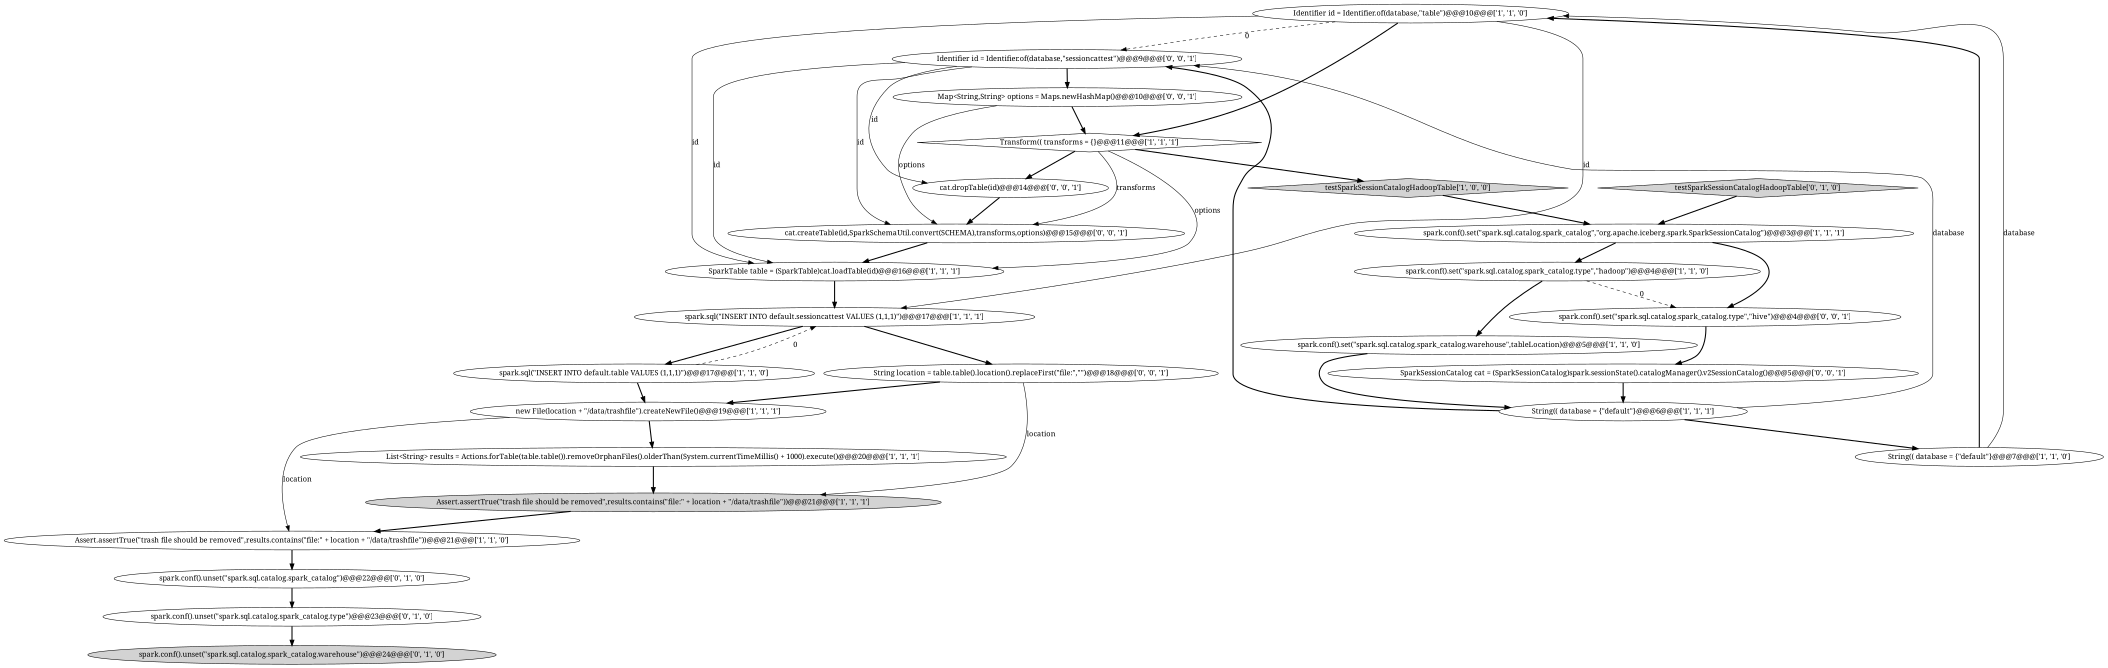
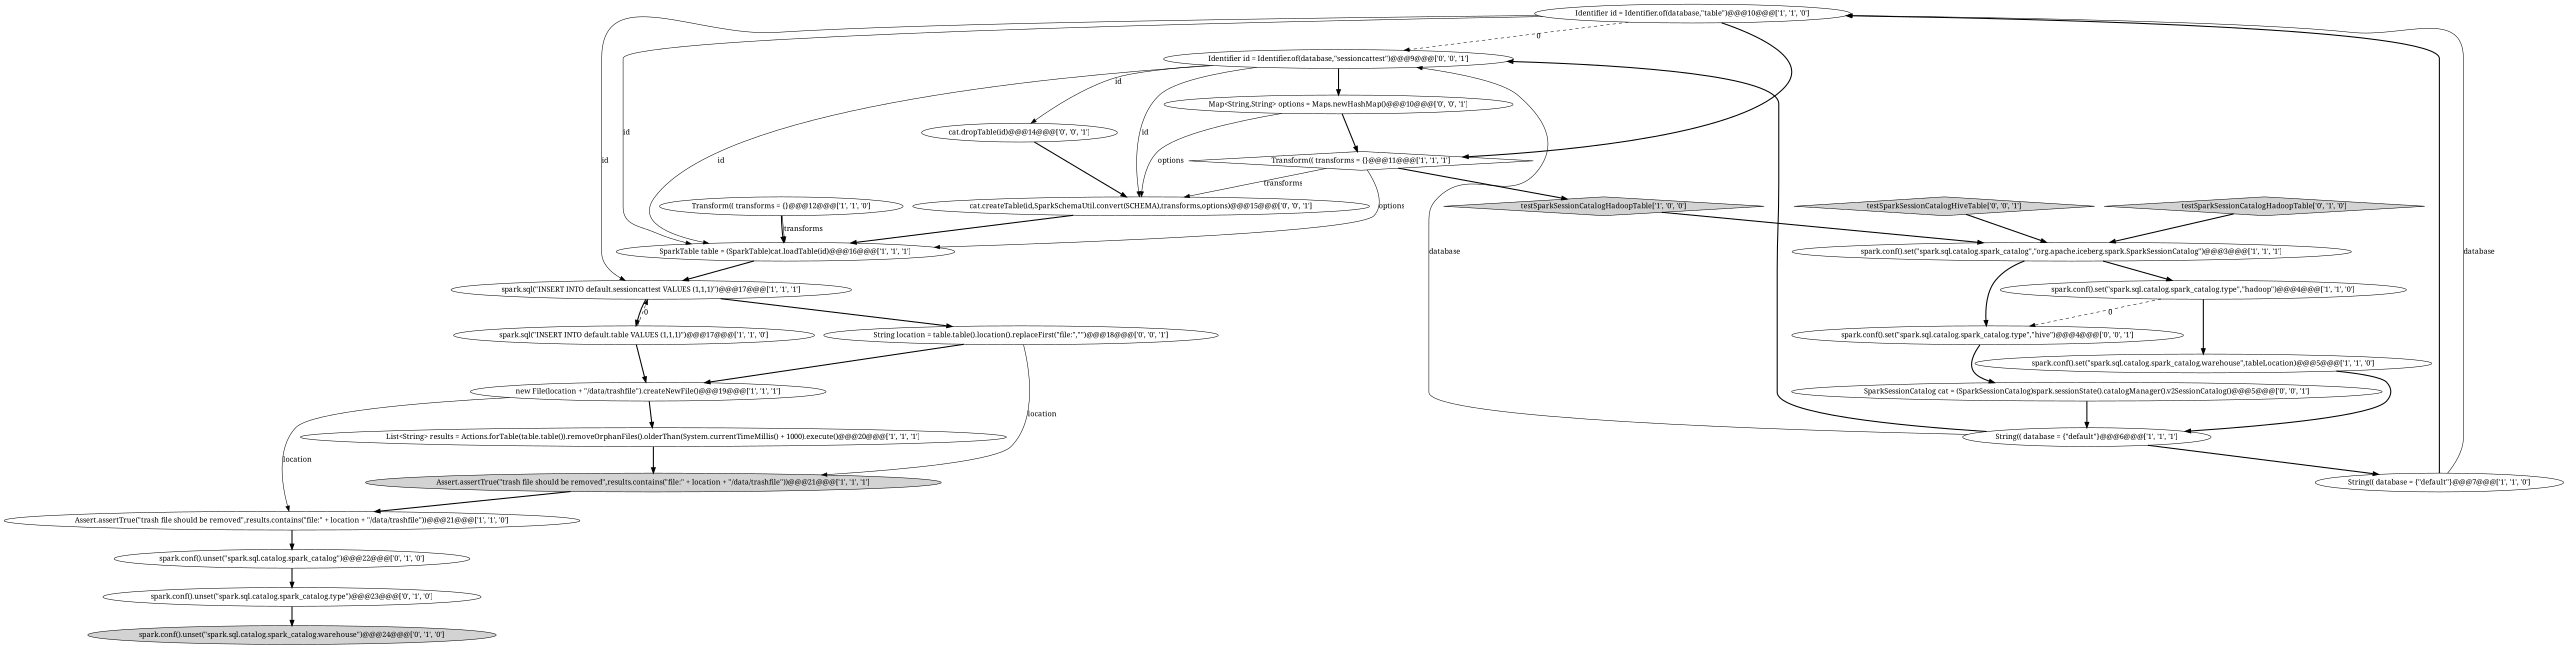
(1053, 164) -> none
none -> (781, 206)
none -> (1944, 206)
